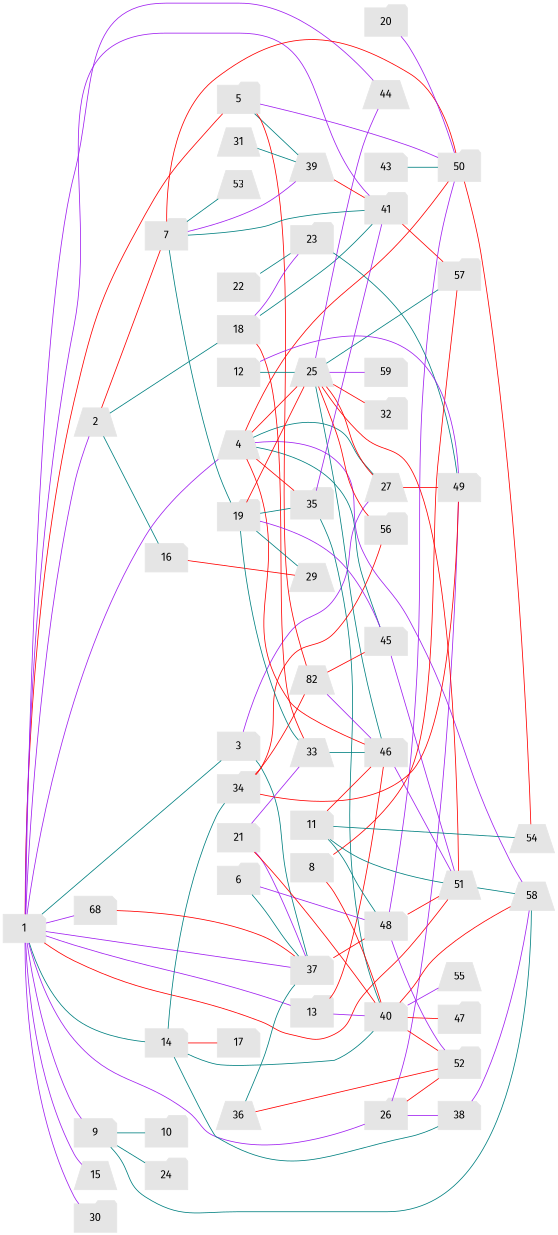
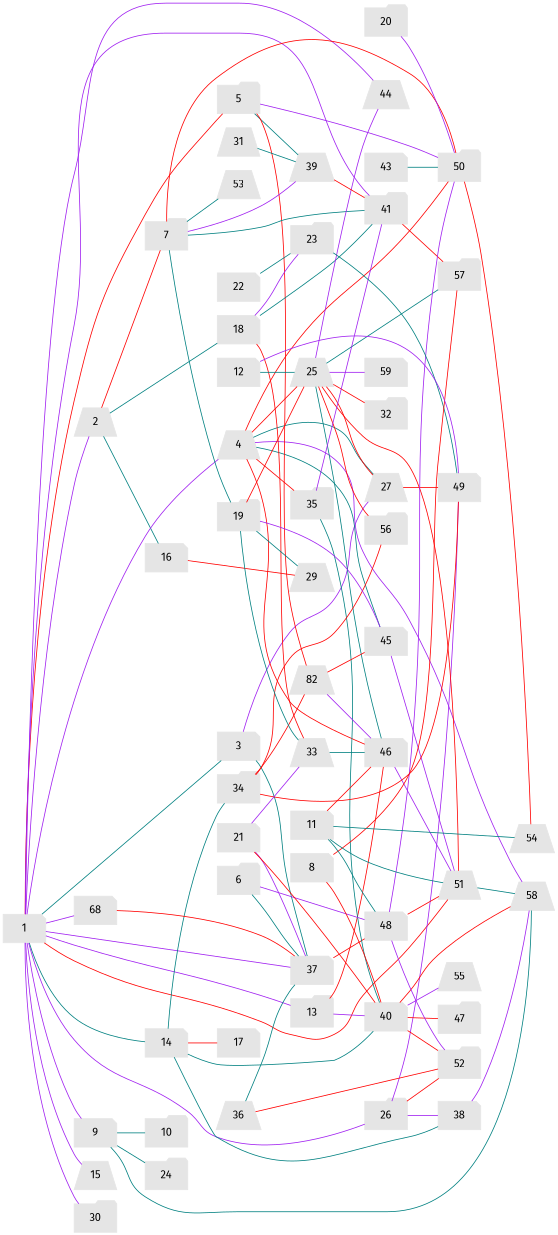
(275, 511) -> none
